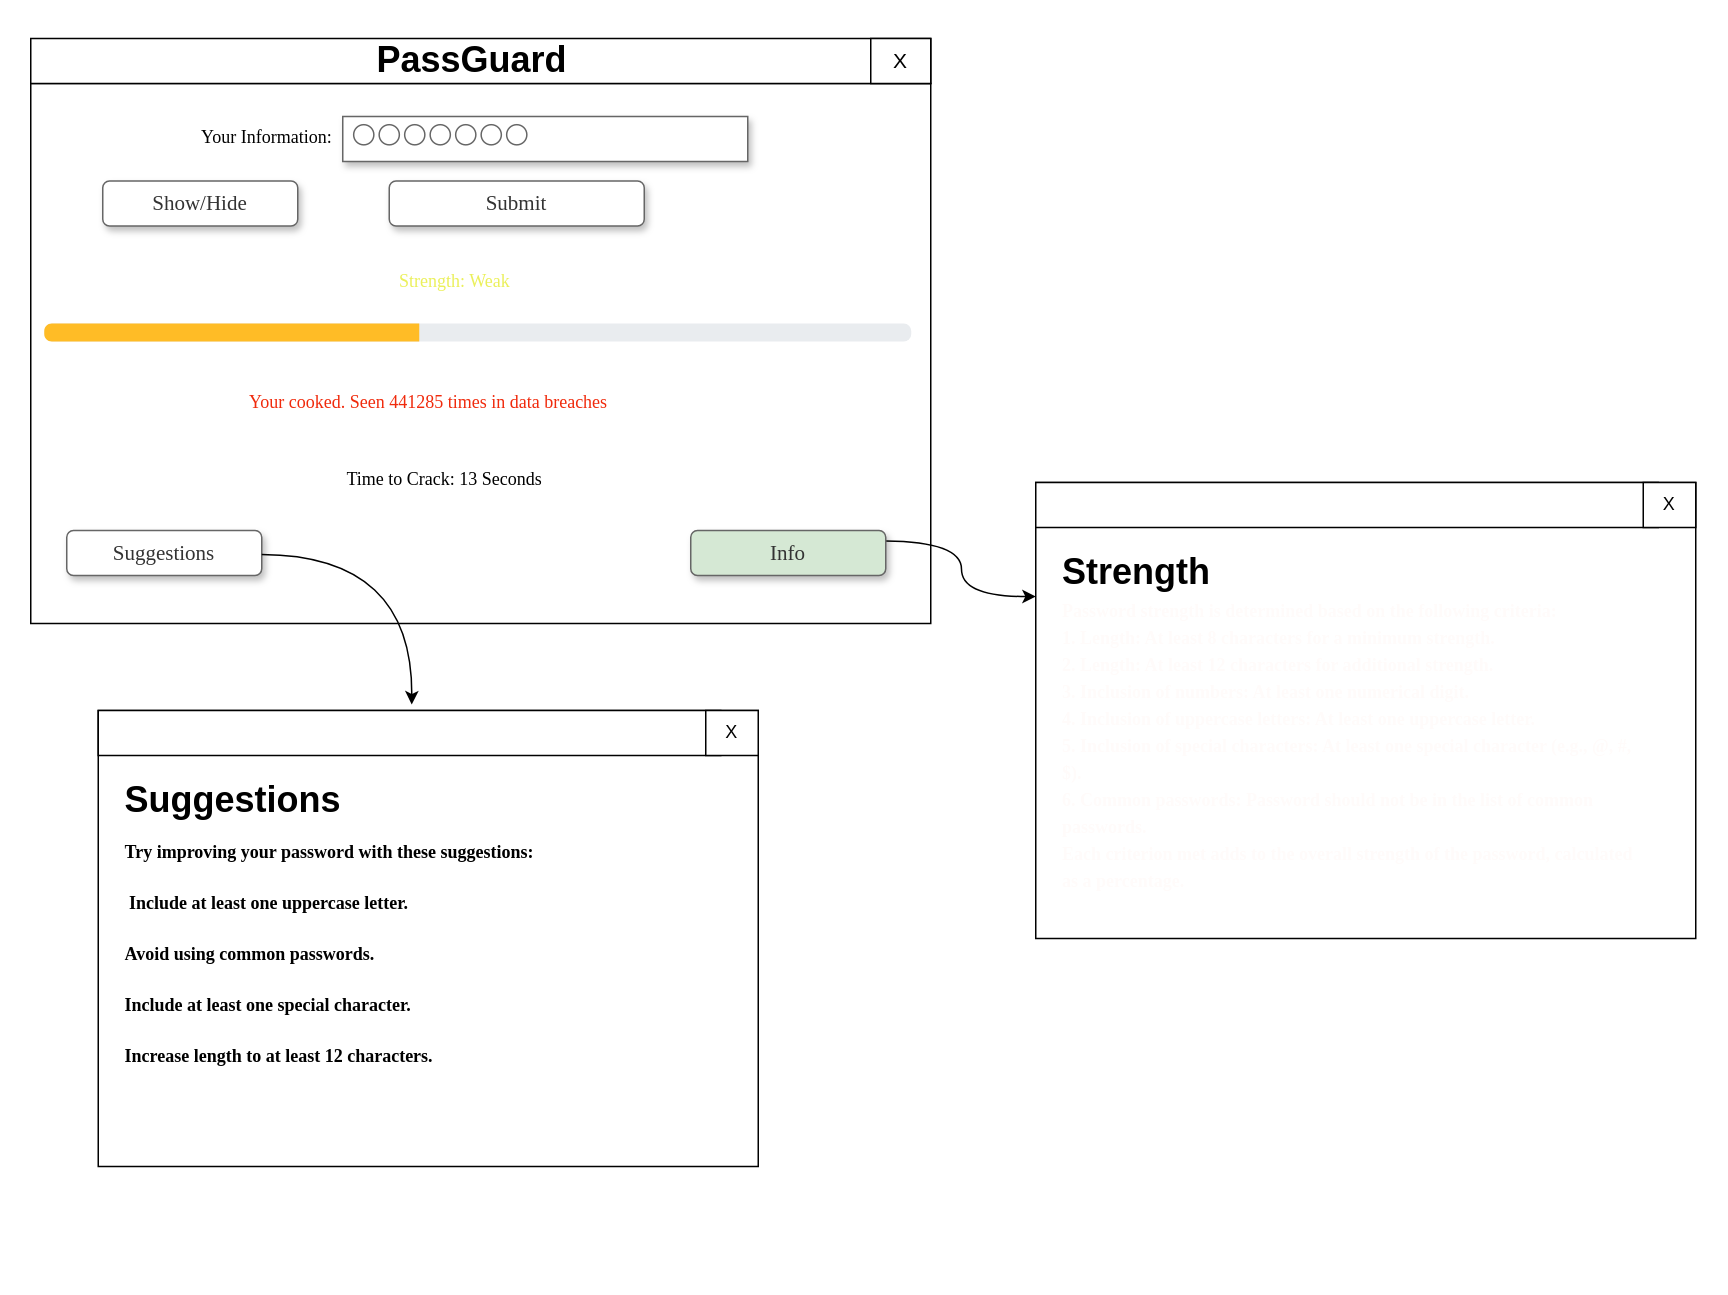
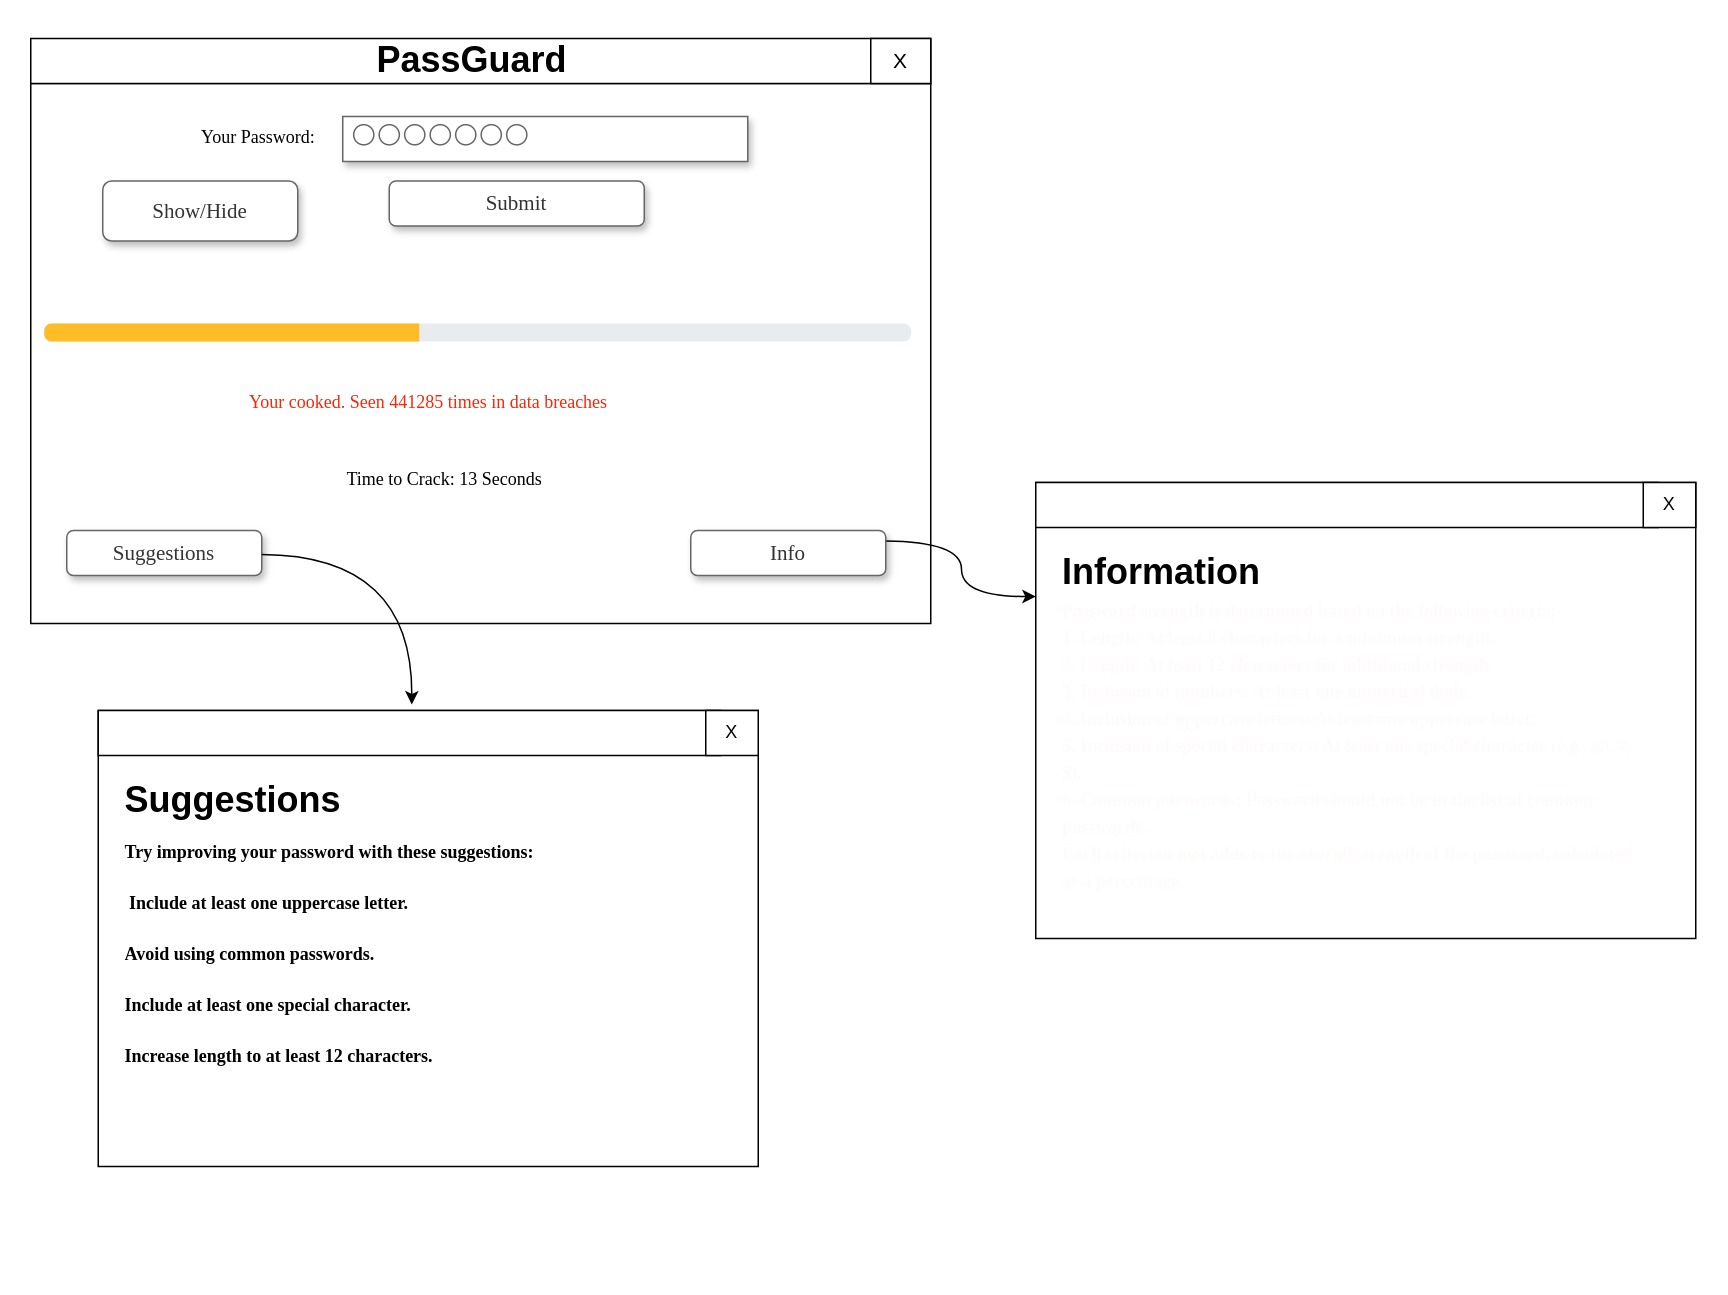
(271, 108) -> (268, 97)
(200, 203) -> (200, 211)
(626, 275) -> none
(1103, 538) -> (1116, 538)
(788, 553) -> (788, 553)
